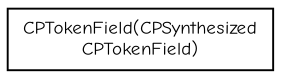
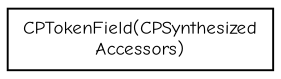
(140, 39) -> (140, 39)
